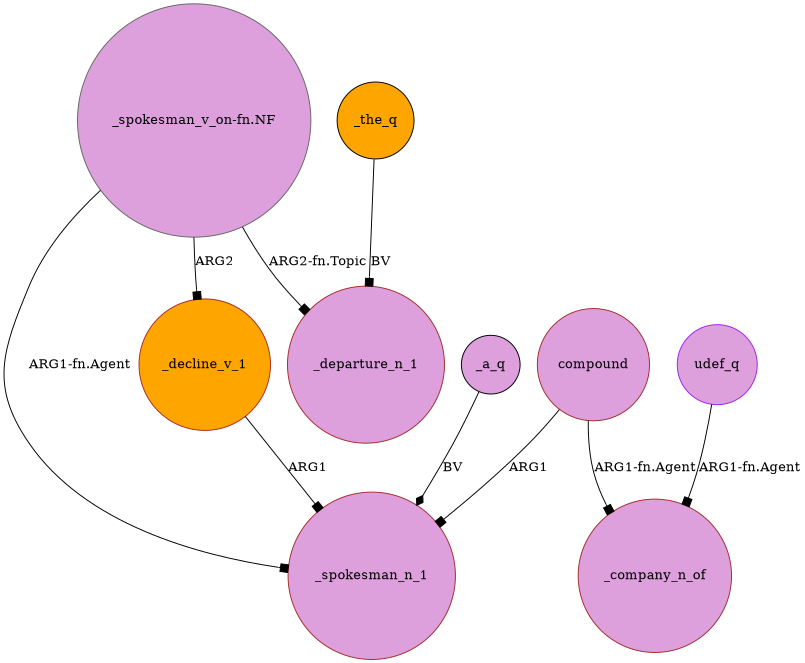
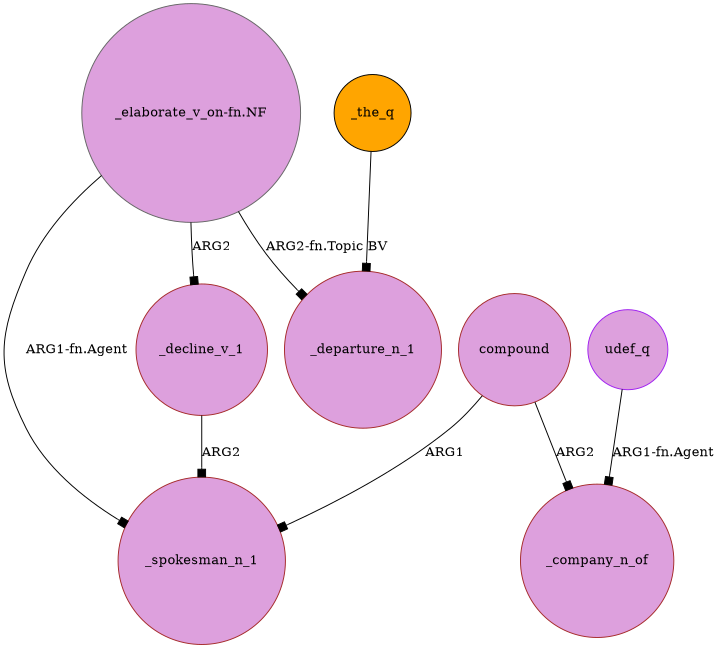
(194, 120) -> (191, 113)
(205, 365) -> (202, 350)
(491, 365) -> none
(308, 468) -> (221, 453)
(645, 468) -> (576, 453)
